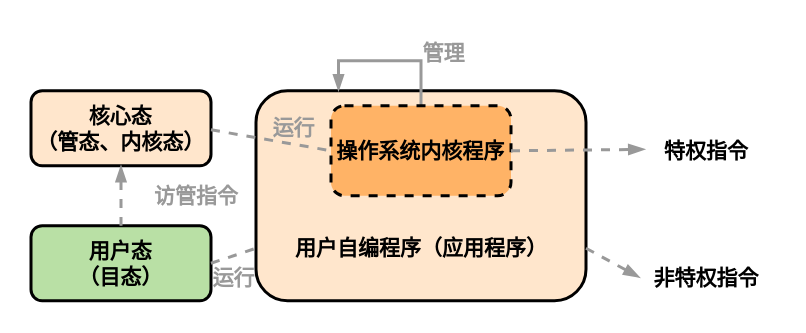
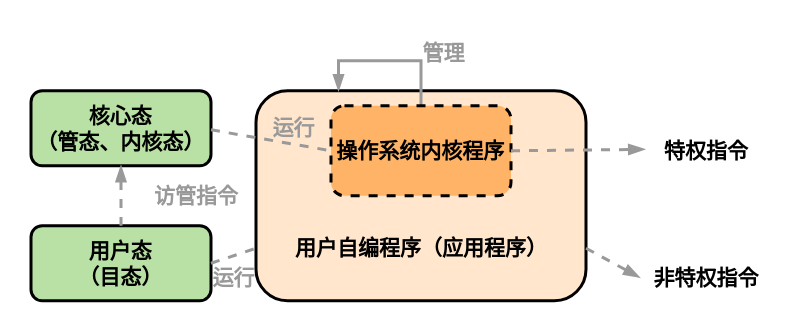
(121, 128) -> (121, 128)
